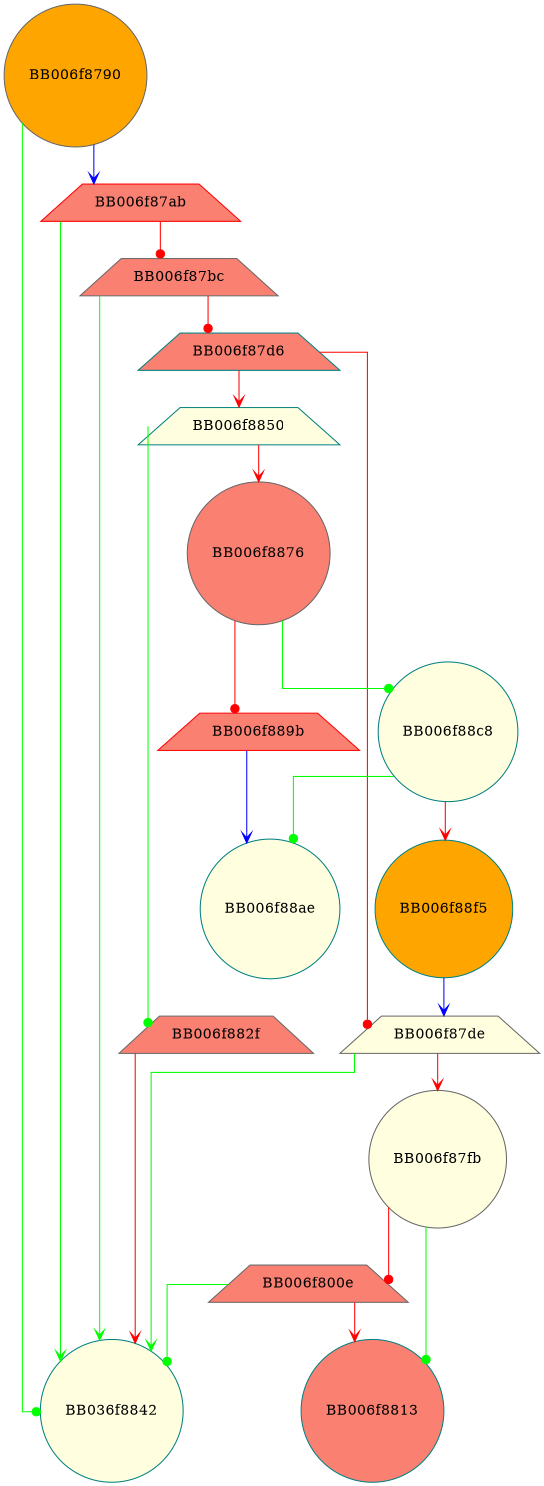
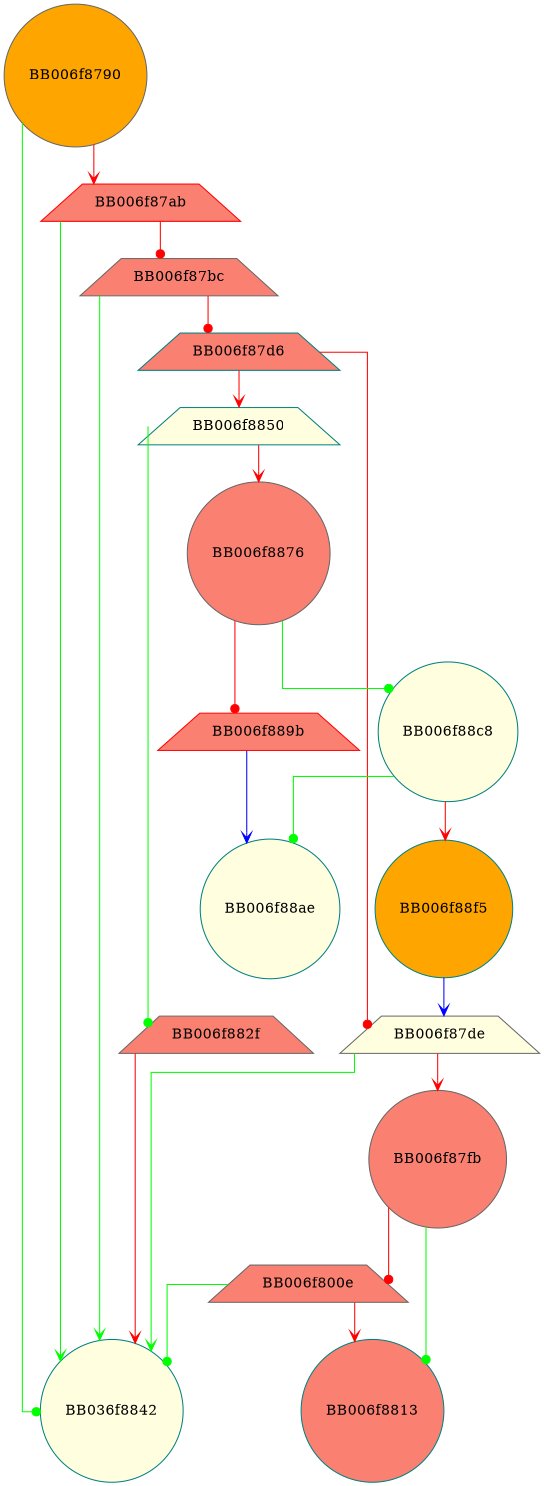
(94, 159) -> (94, 159)
(438, 1159) -> (438, 1159)
